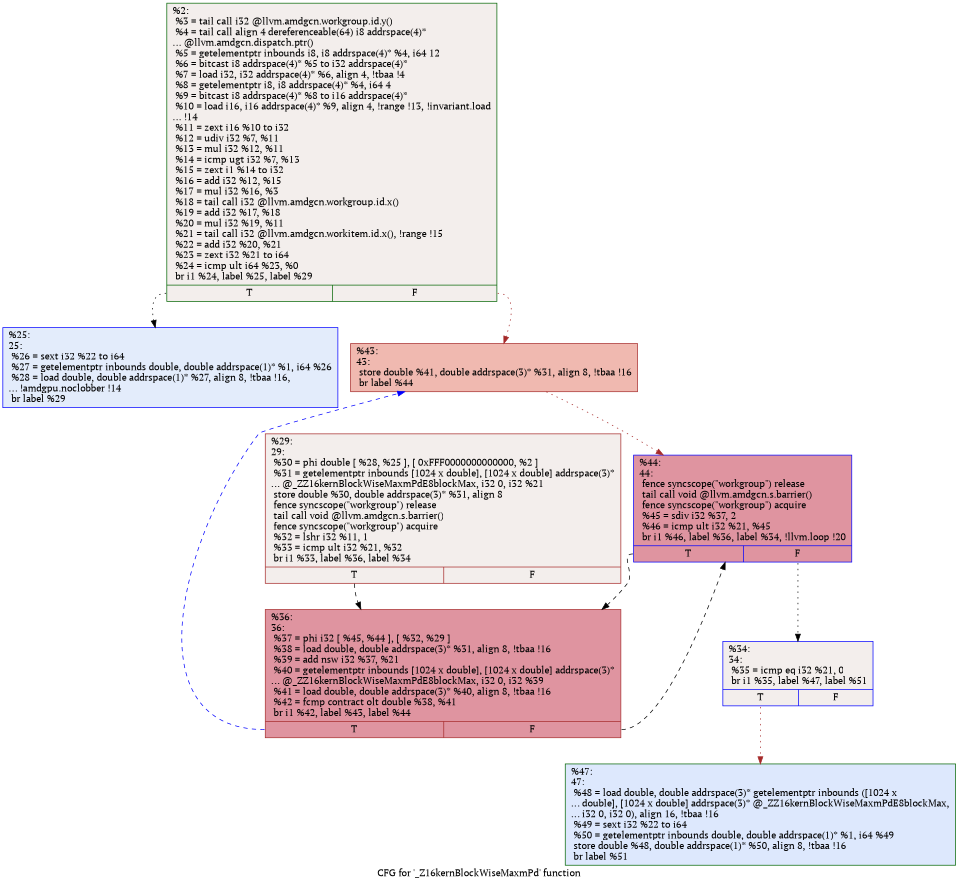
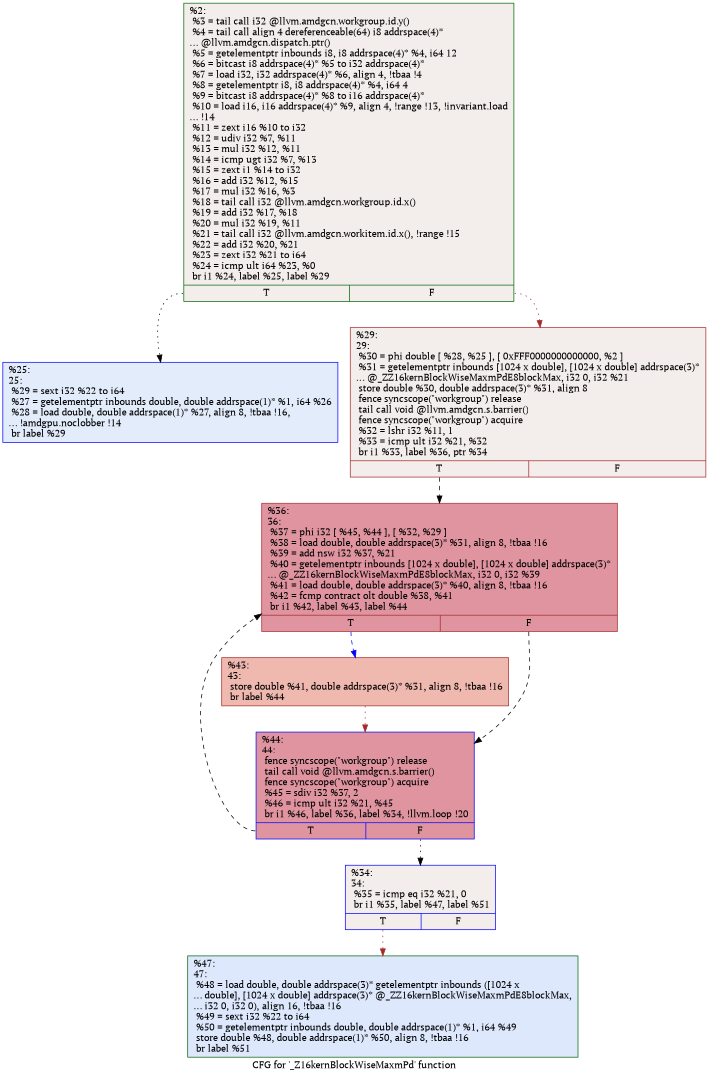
(511, 311) -> (533, 301)
(67, 357) -> (67, 391)
(341, 559) -> (422, 452)
